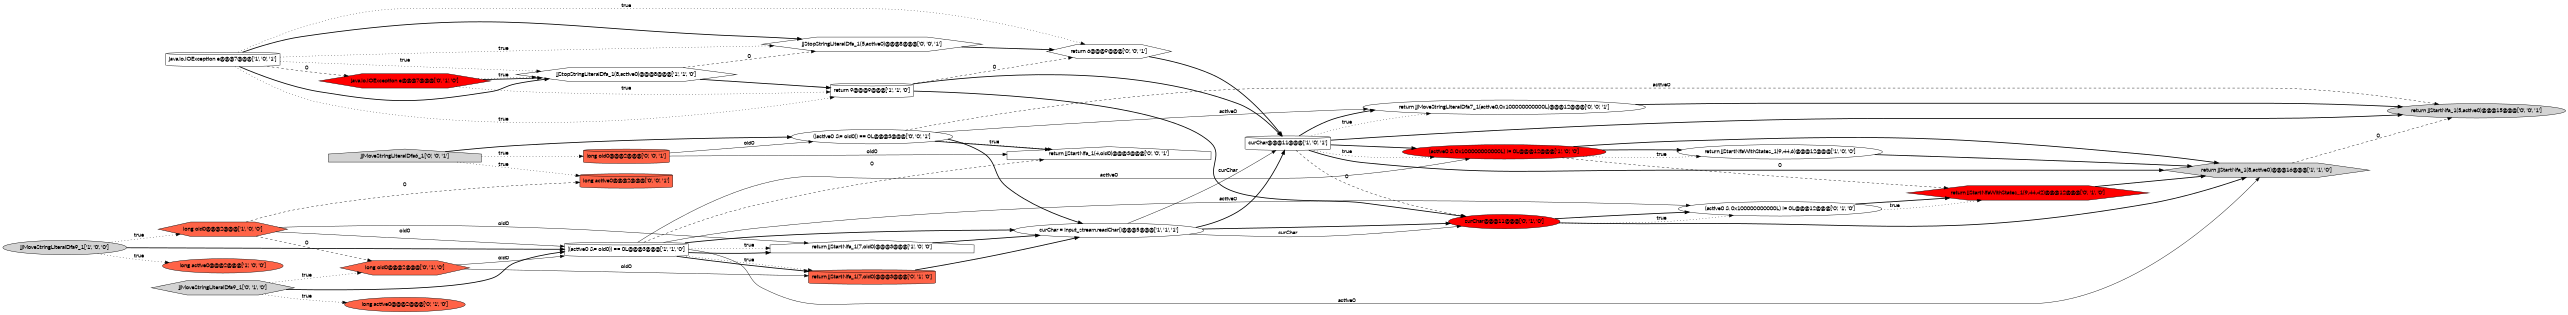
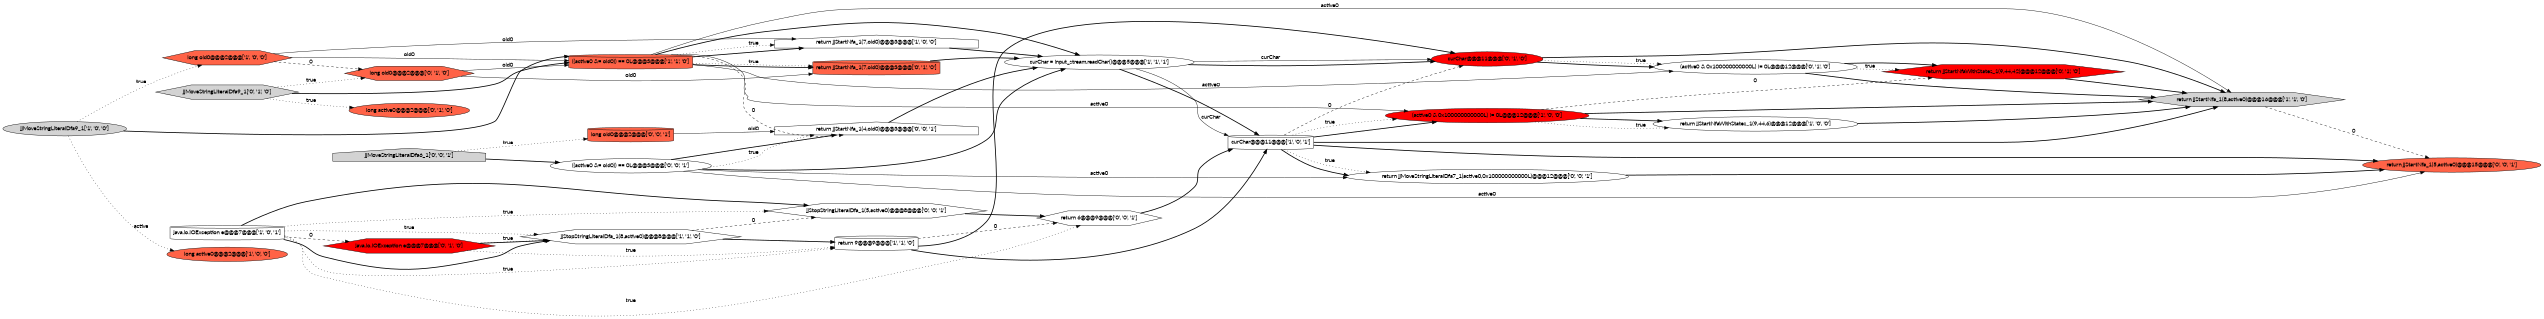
(1669, 88) -> (1553, 197)
none -> (1978, 89)
none -> (951, 92)
(2476, 111) -> (2452, 165)
(739, 148) -> none
(626, 181) -> none
(626, 250) -> (631, 62)
(139, 256) -> (141, 227)
